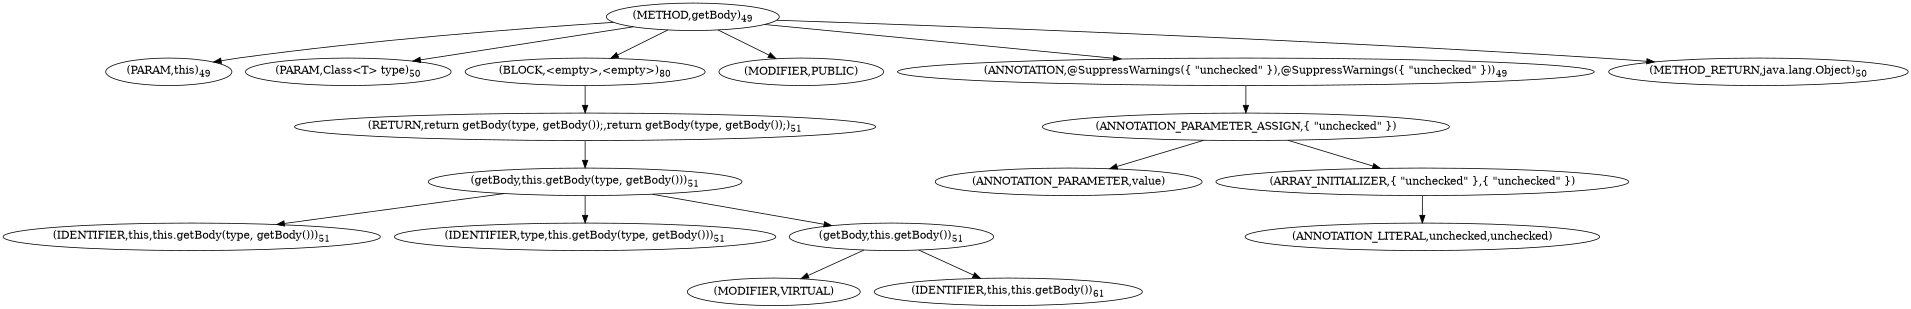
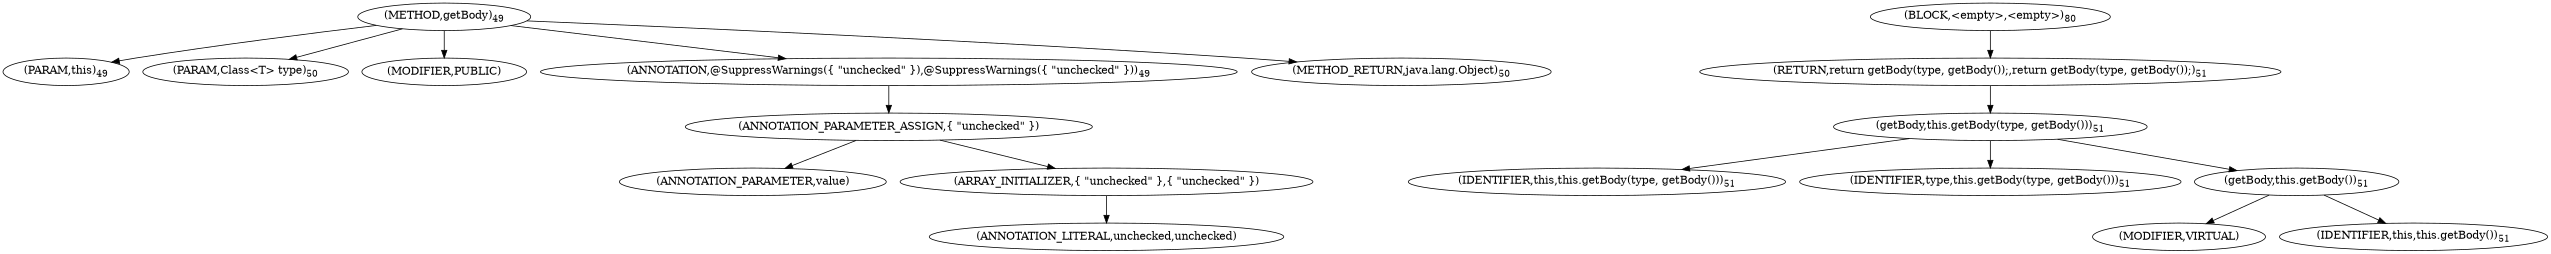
(643, 42) -> none
(1099, 291) -> (2504, 236)
